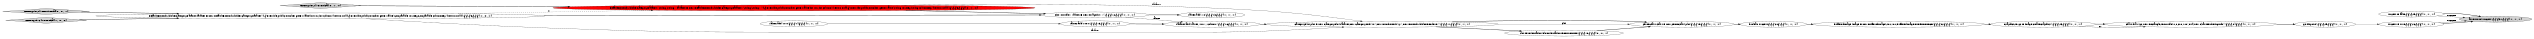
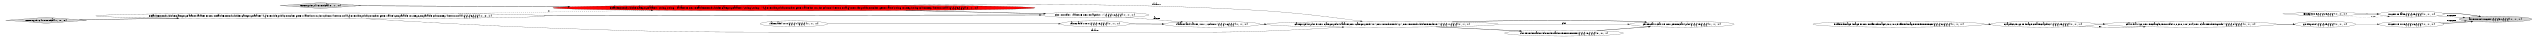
(46, 11) -> none
none -> (2325, 14)
(1212, 15) -> none
(1773, 24) -> none
